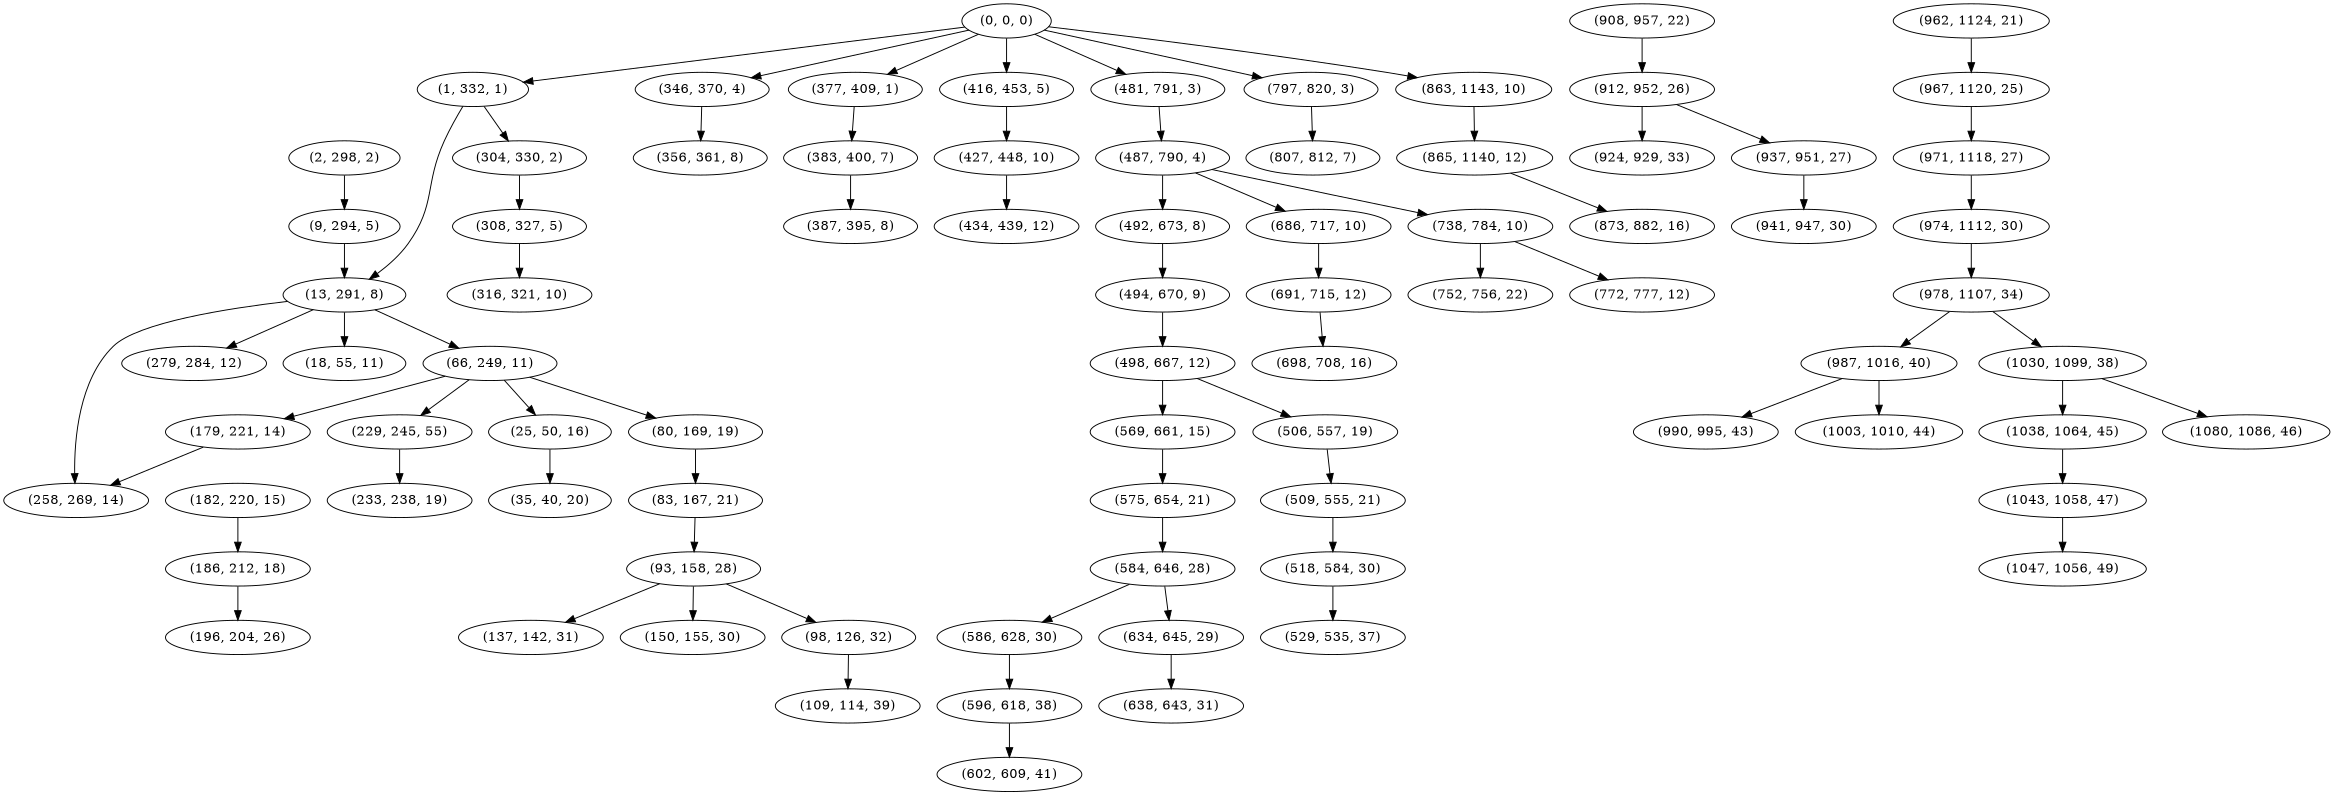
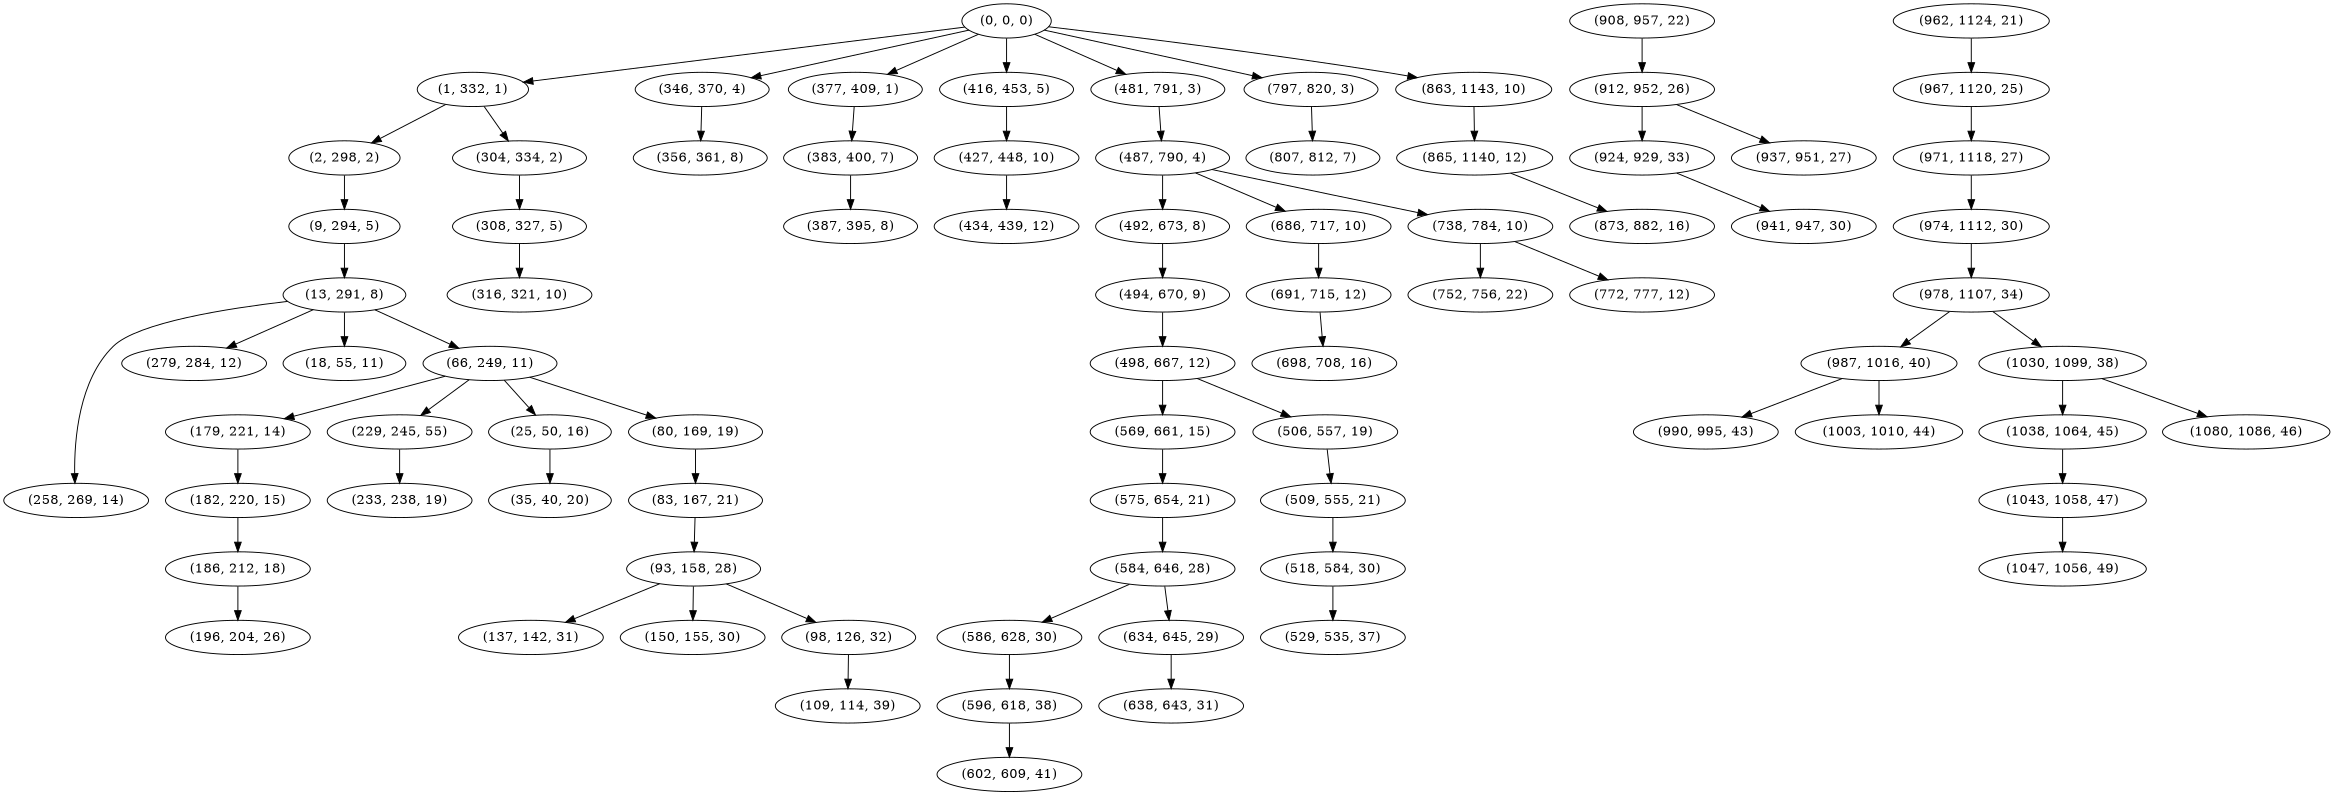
(519, 158) -> (519, 158)
(1804, 188) -> (1719, 190)
(429, 195) -> (413, 121)
(161, 464) -> (238, 462)
